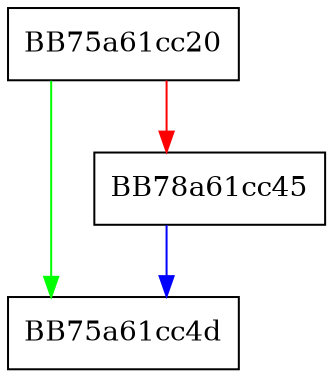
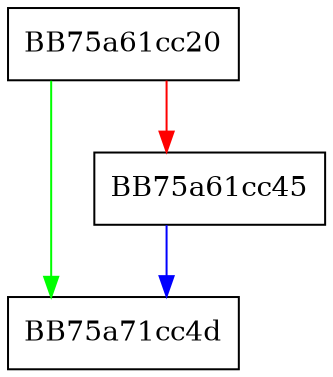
(210, 189) -> (210, 189)
(123, 333) -> (123, 333)
